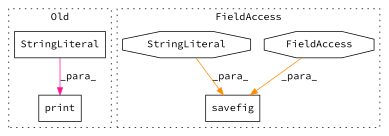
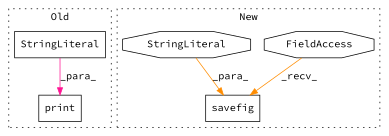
(248, 17) -> (248, 17)
(299, 76) -> (299, 76)
